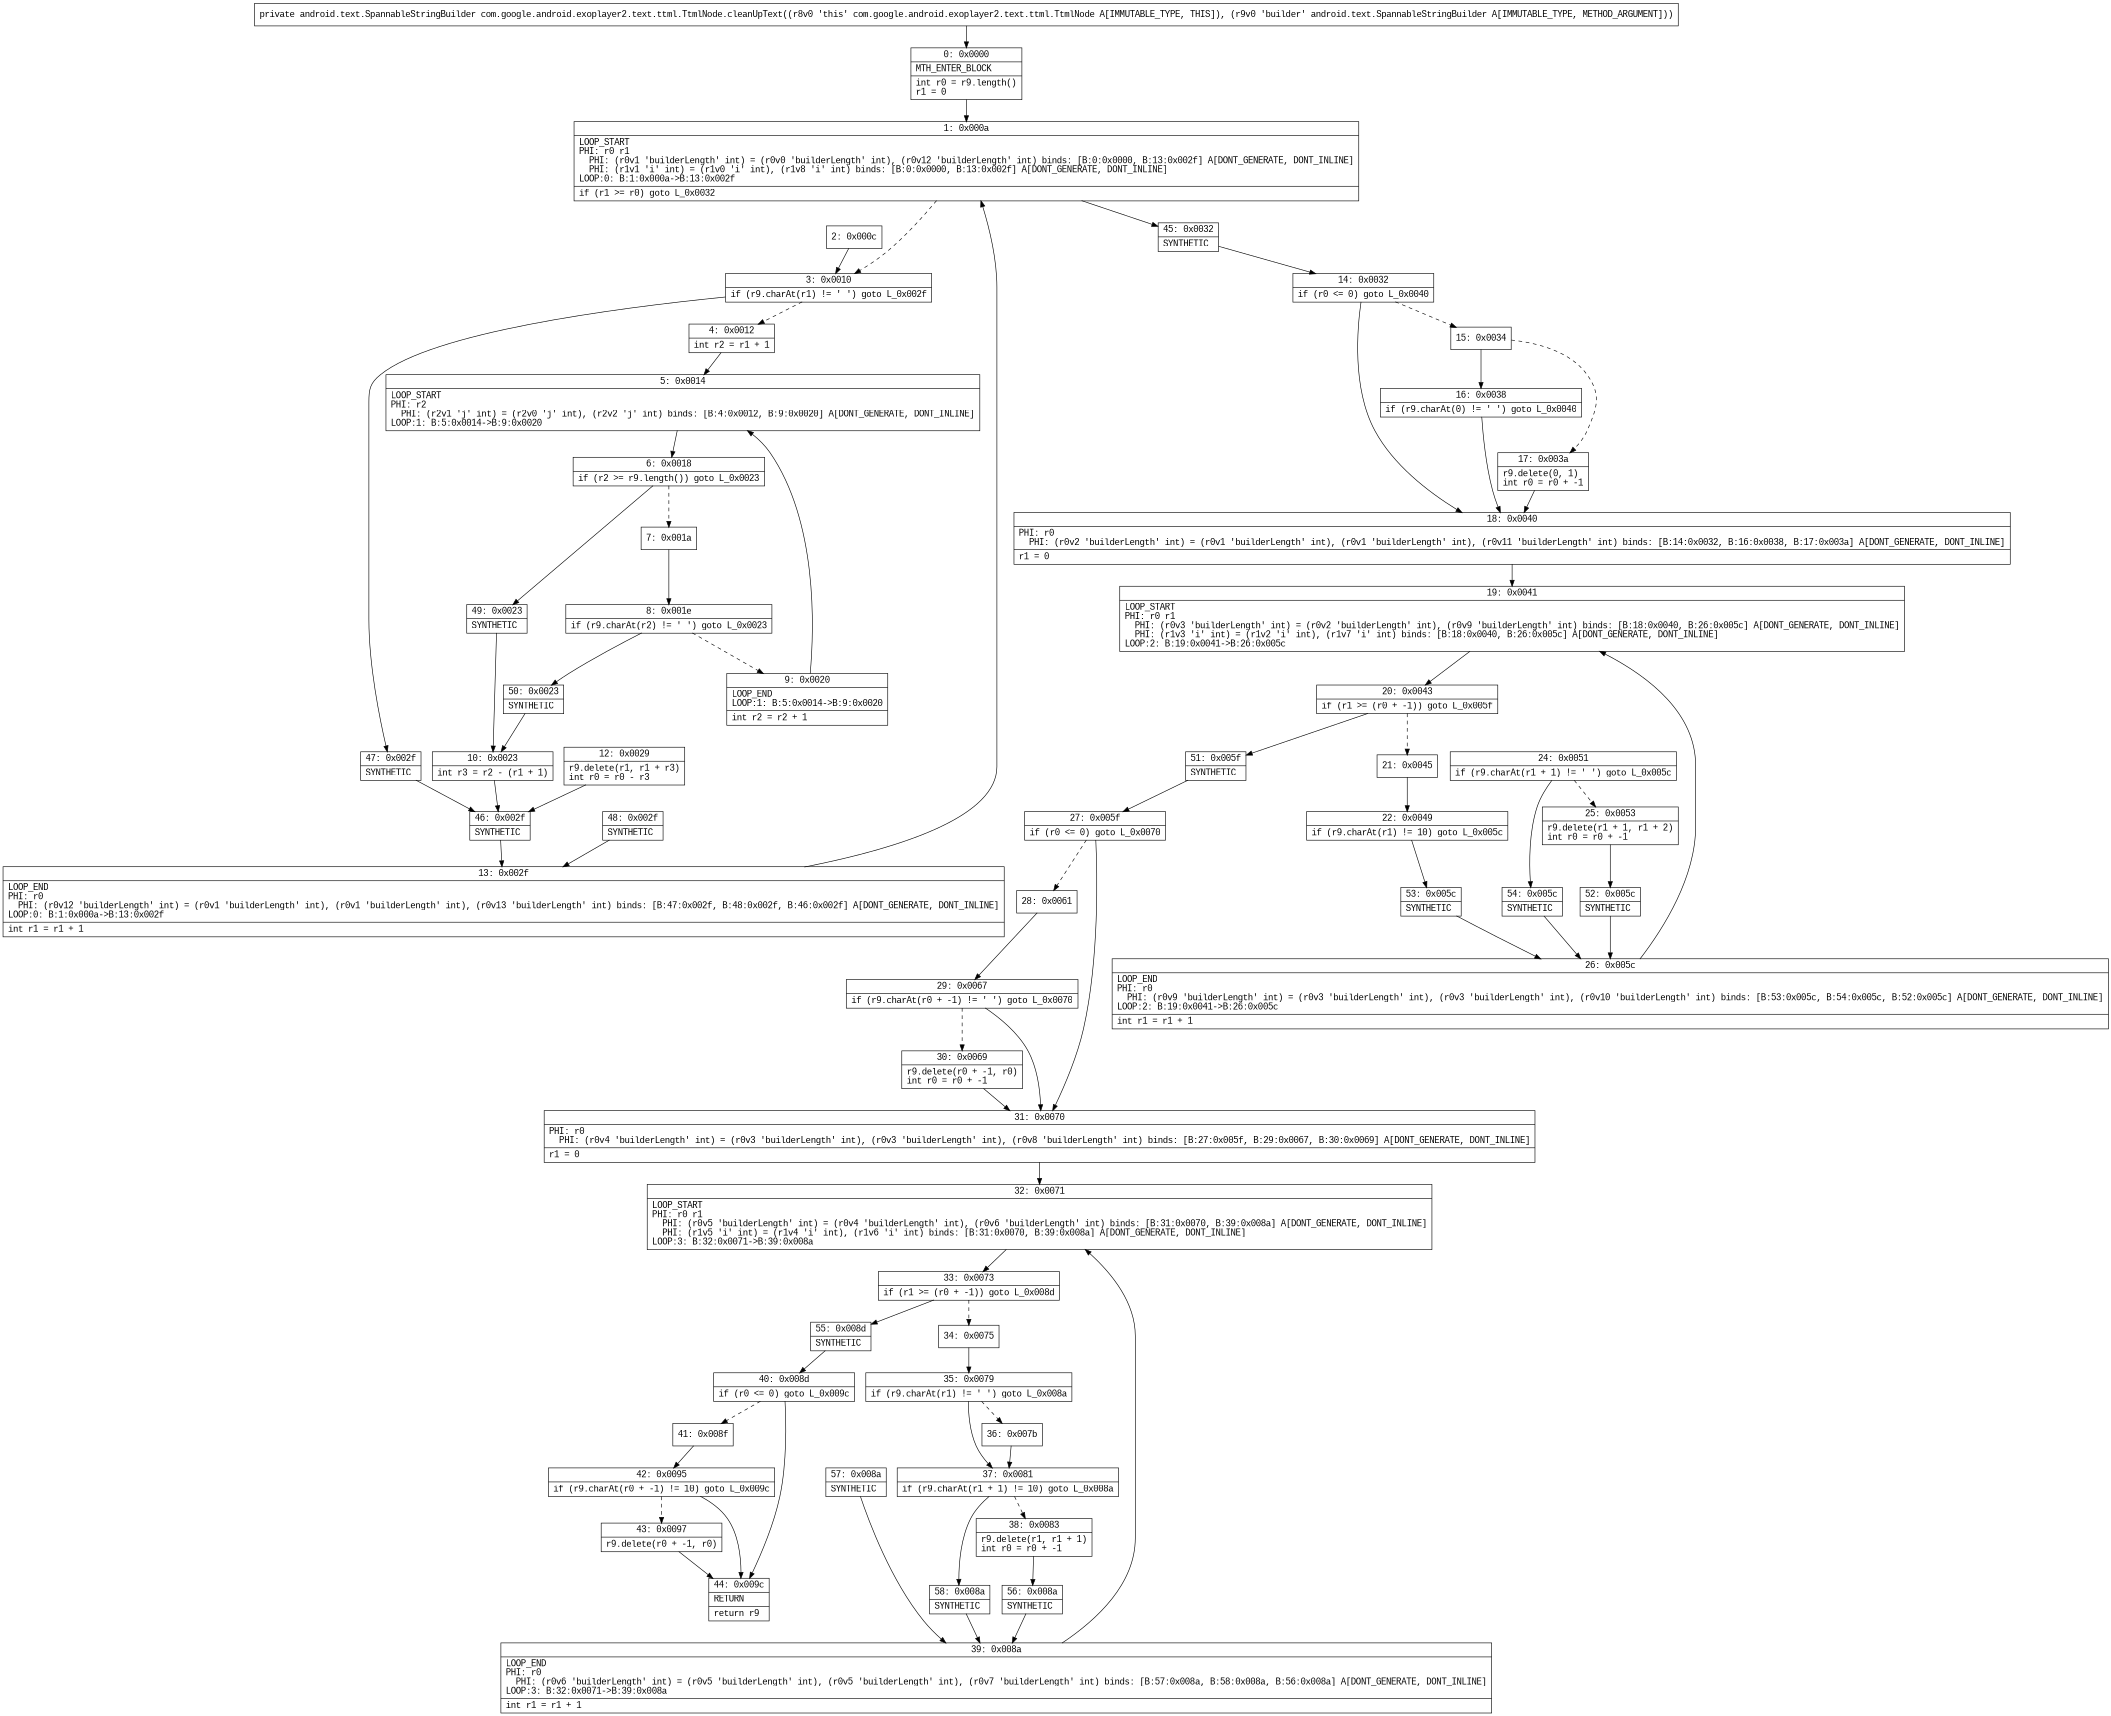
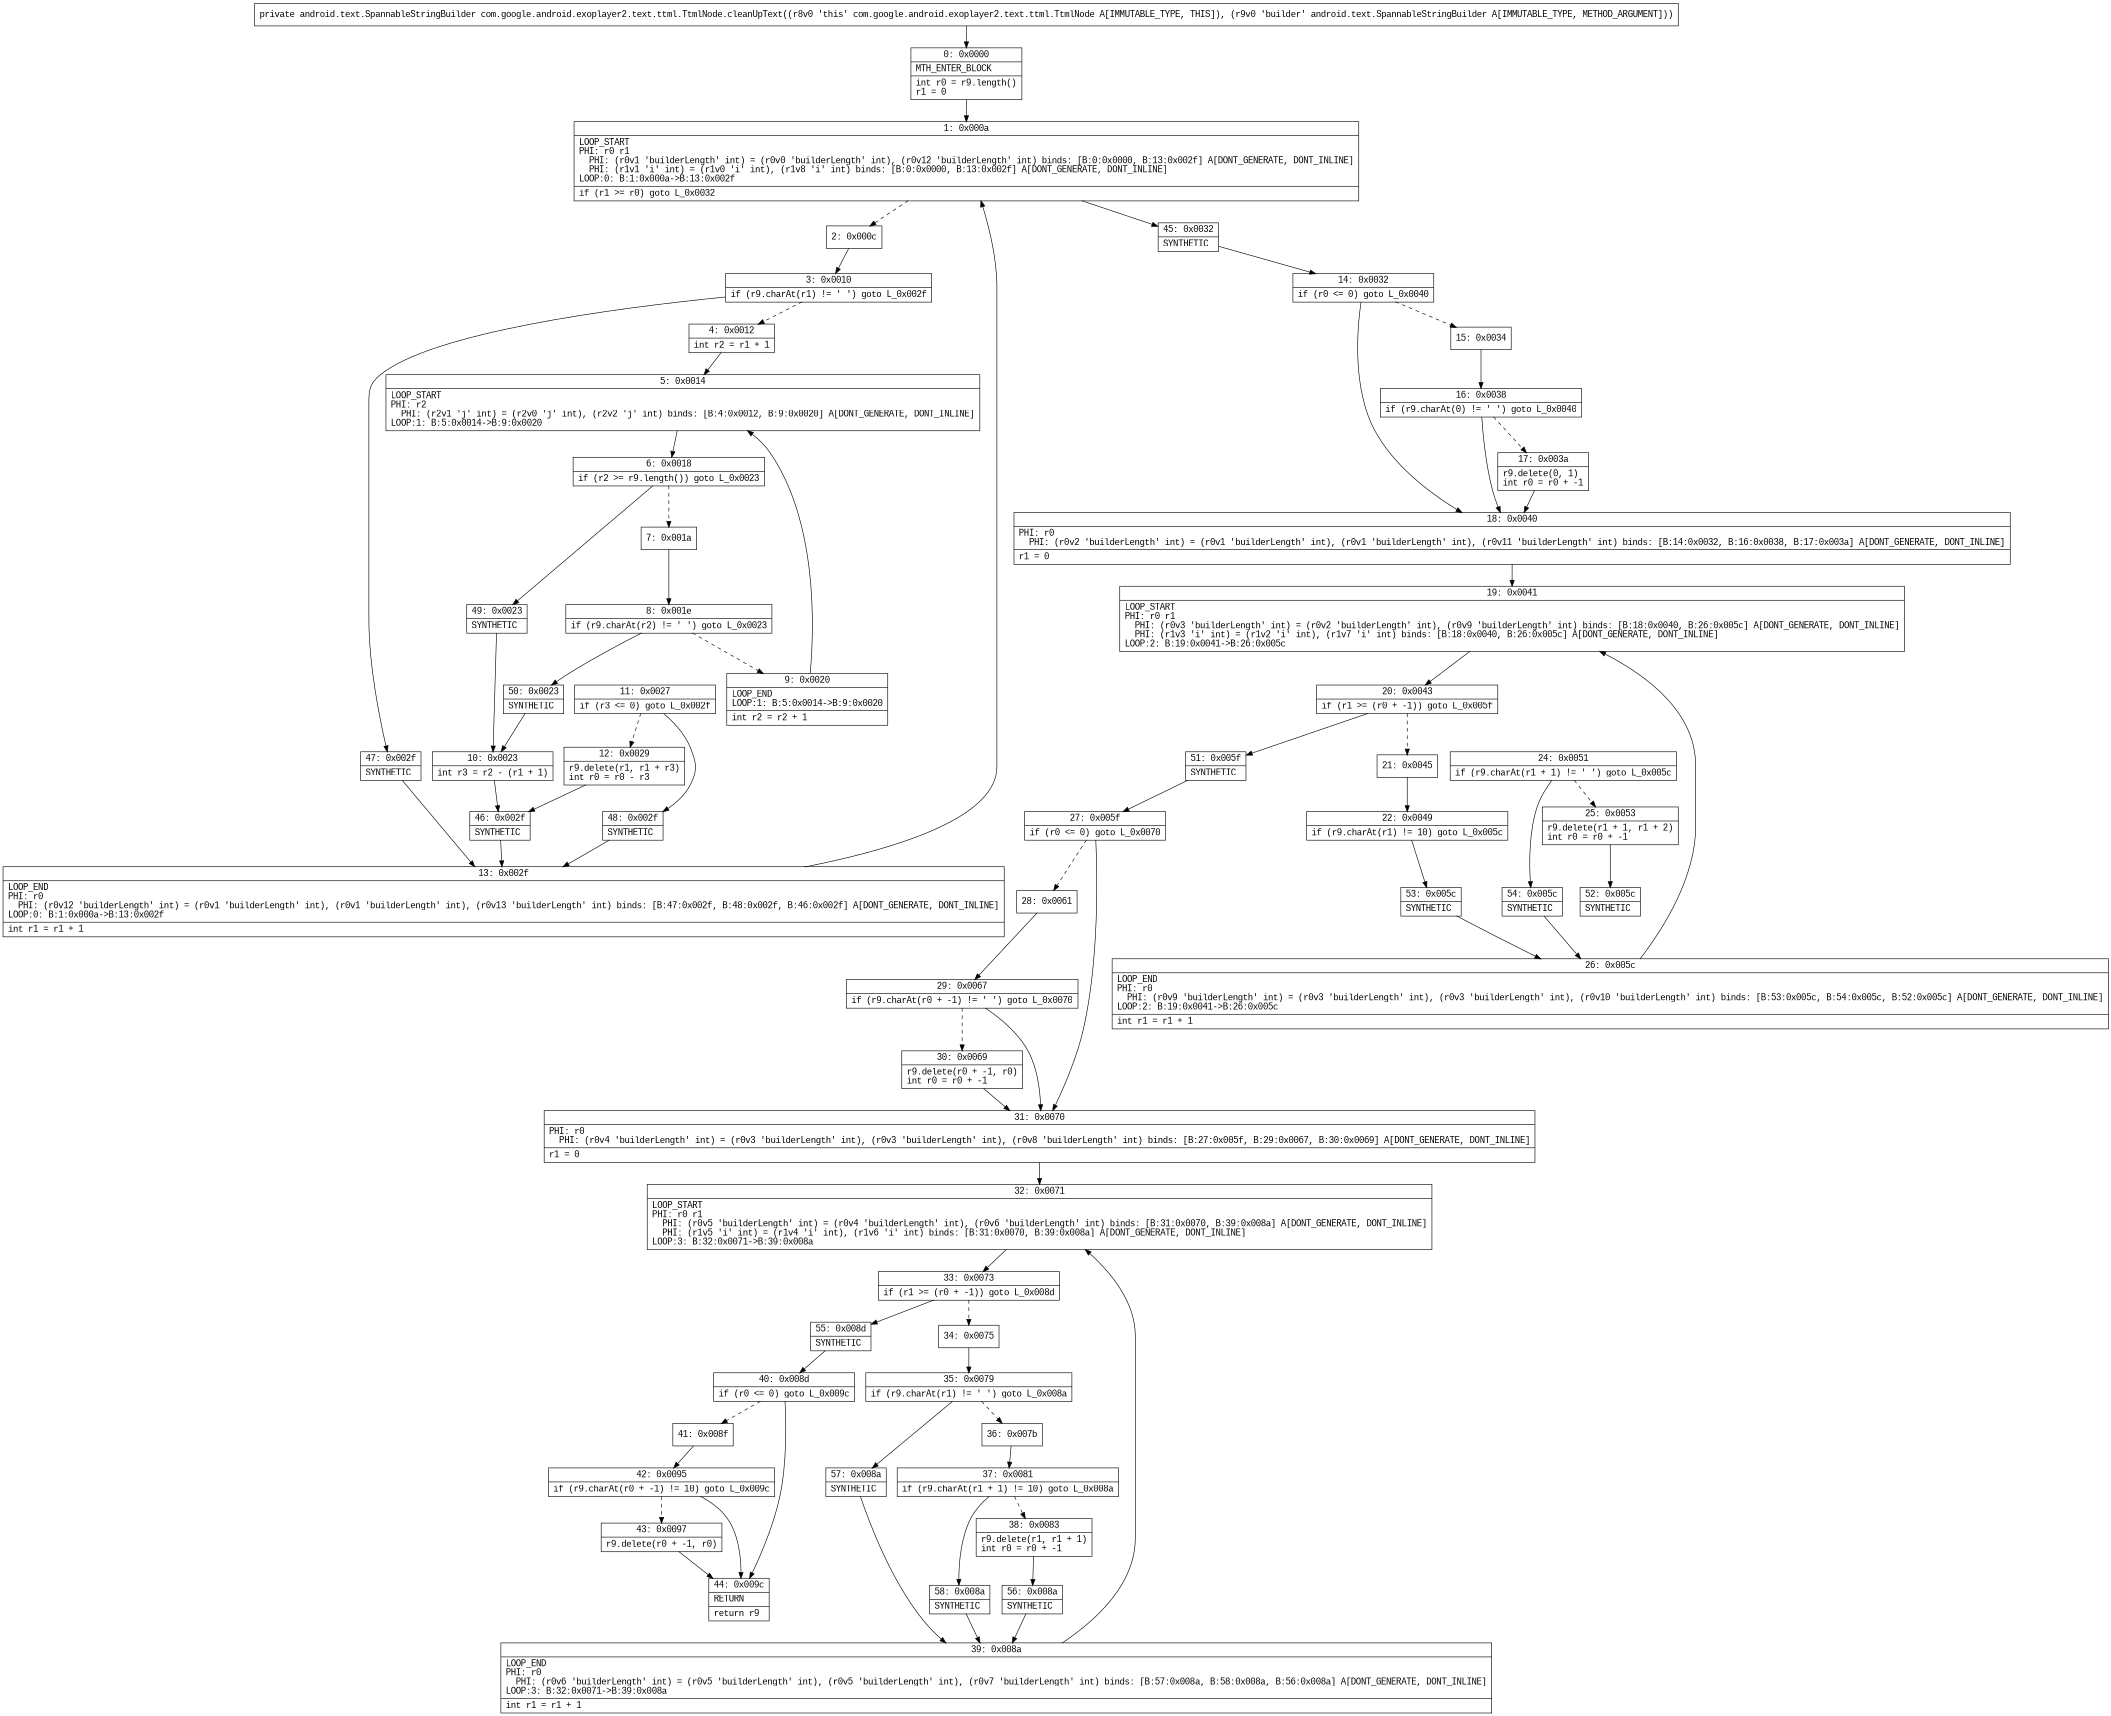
(901, 239) -> (892, 212)
(1586, 373) -> (1508, 433)
none -> (645, 699)
(443, 794) -> (437, 821)
(1610, 934) -> none
(972, 1434) -> (915, 1433)
